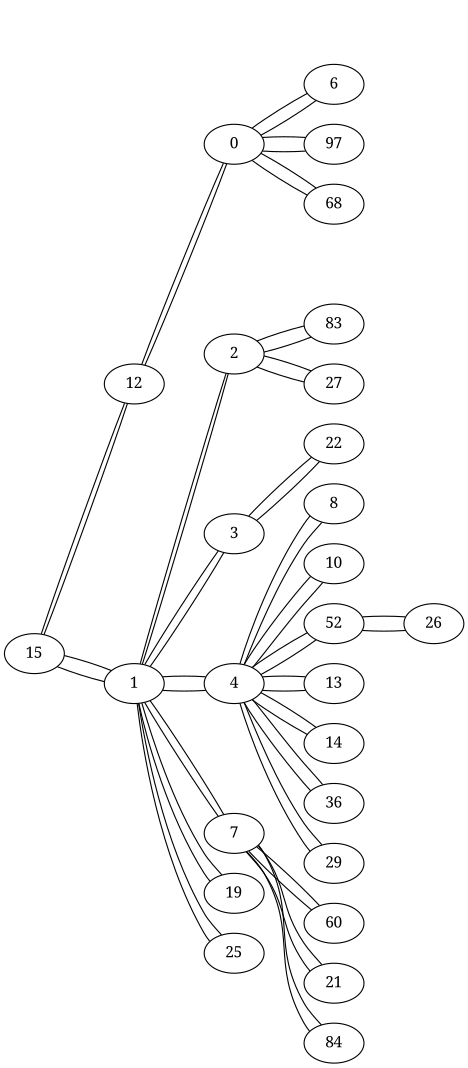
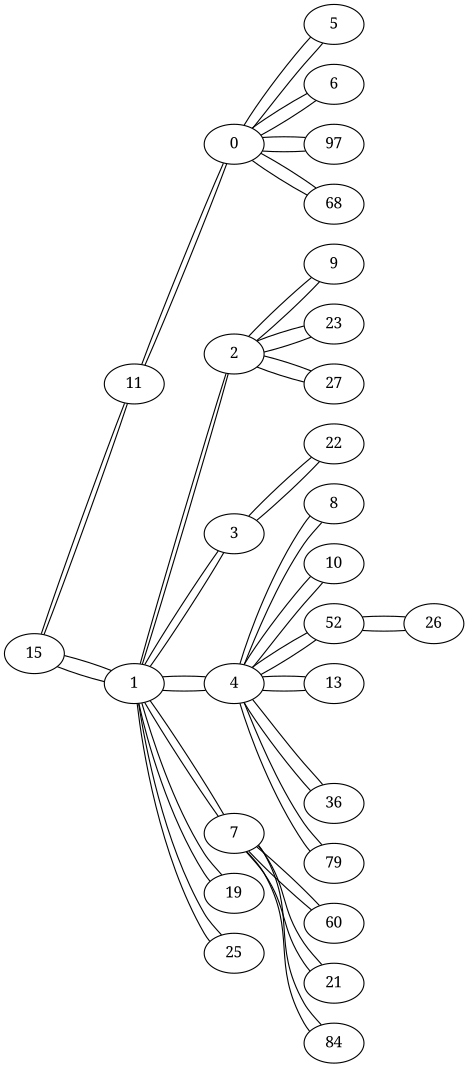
none -> (334, 24)
none -> (334, 264)
(334, 324) -> (334, 324)
(134, 384) -> (134, 384)
(334, 744) -> none
(334, 863) -> (334, 863)
